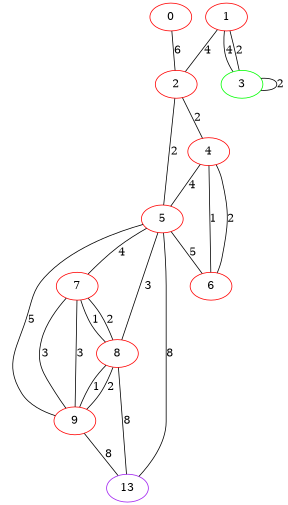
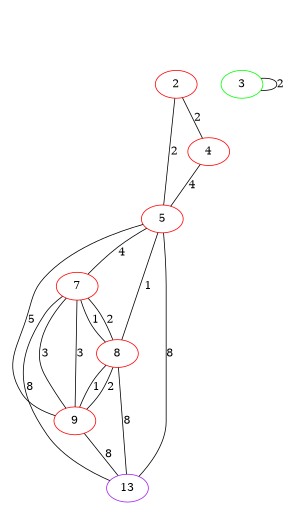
(171, 17) -> none
(227, 17) -> none
(148, 286) -> (148, 286)
(211, 286) -> none
none -> (25, 390)
